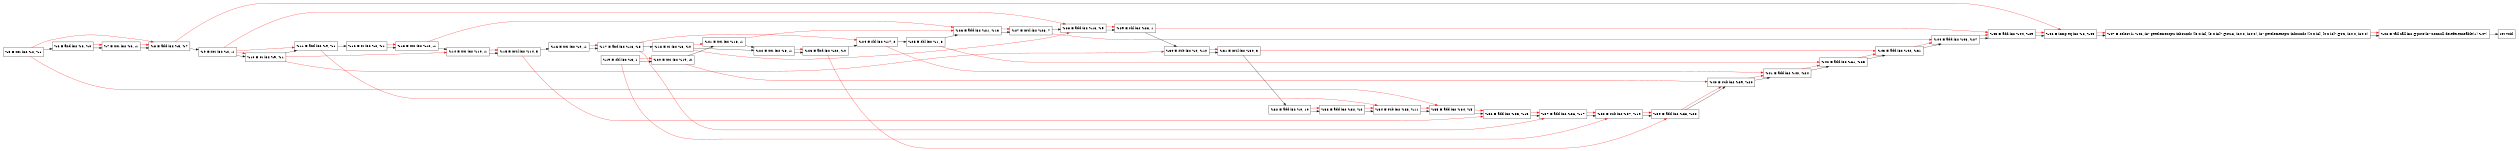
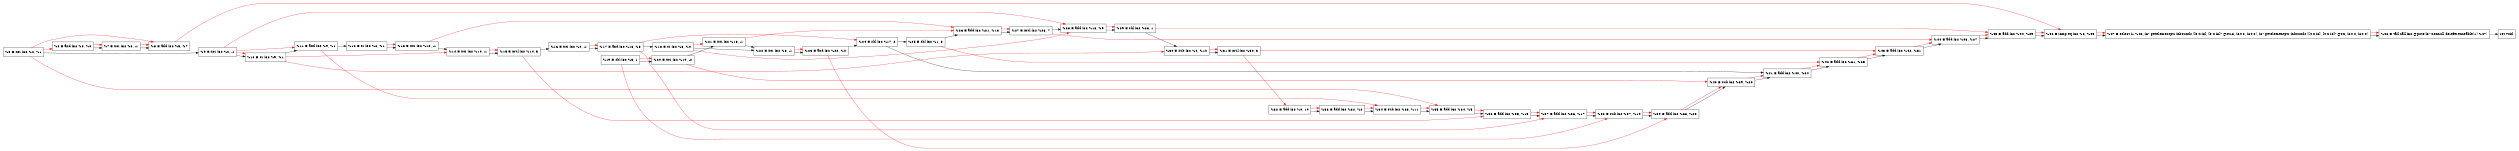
(47, 49) -> (47, 49)
(193, 49) -> (120, 54)
(1321, 71) -> (1321, 71)
(1263, 78) -> (1263, 78)
